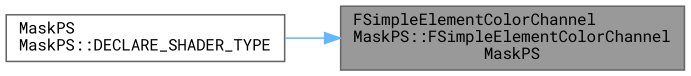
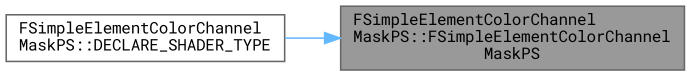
(145, 38) -> (145, 38)
